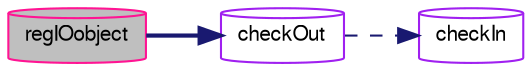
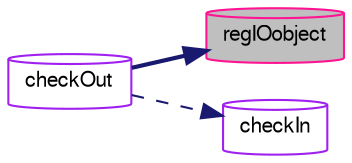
(173, 36) -> (159, 62)
